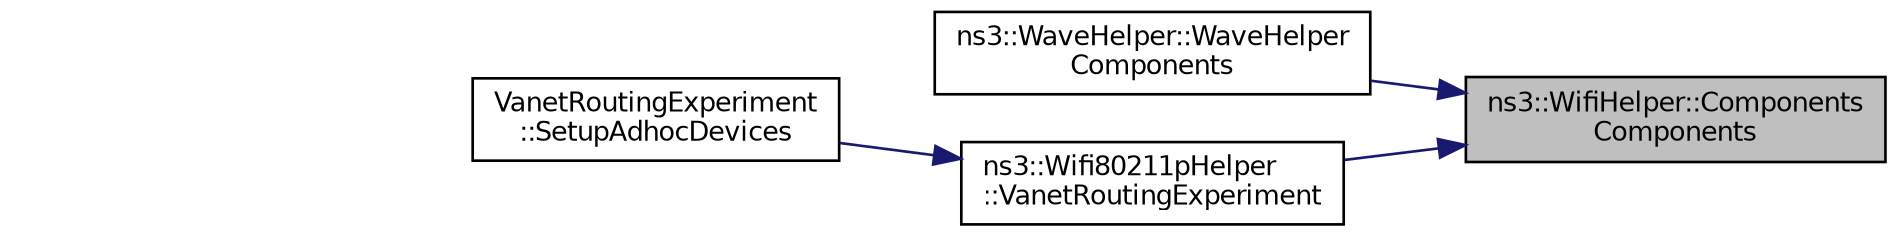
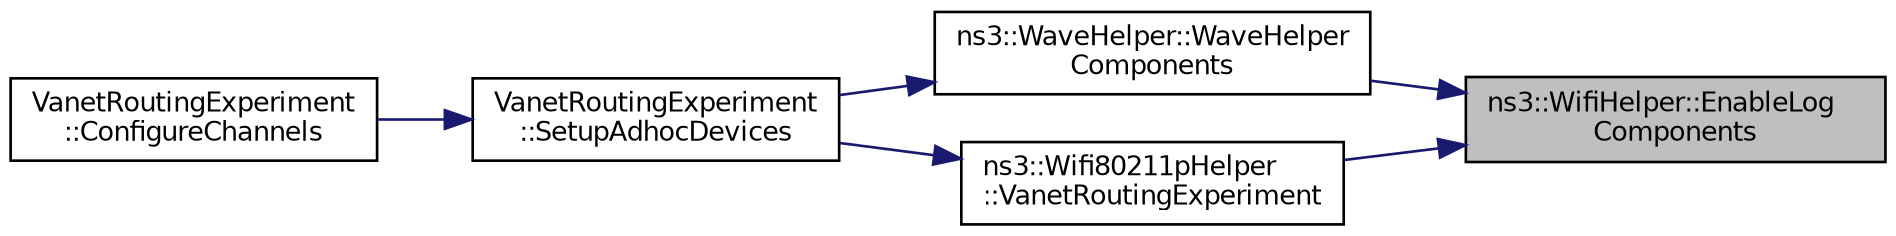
none -> (873, 90)
none -> (194, 120)
(1676, 120) -> (1676, 120)
